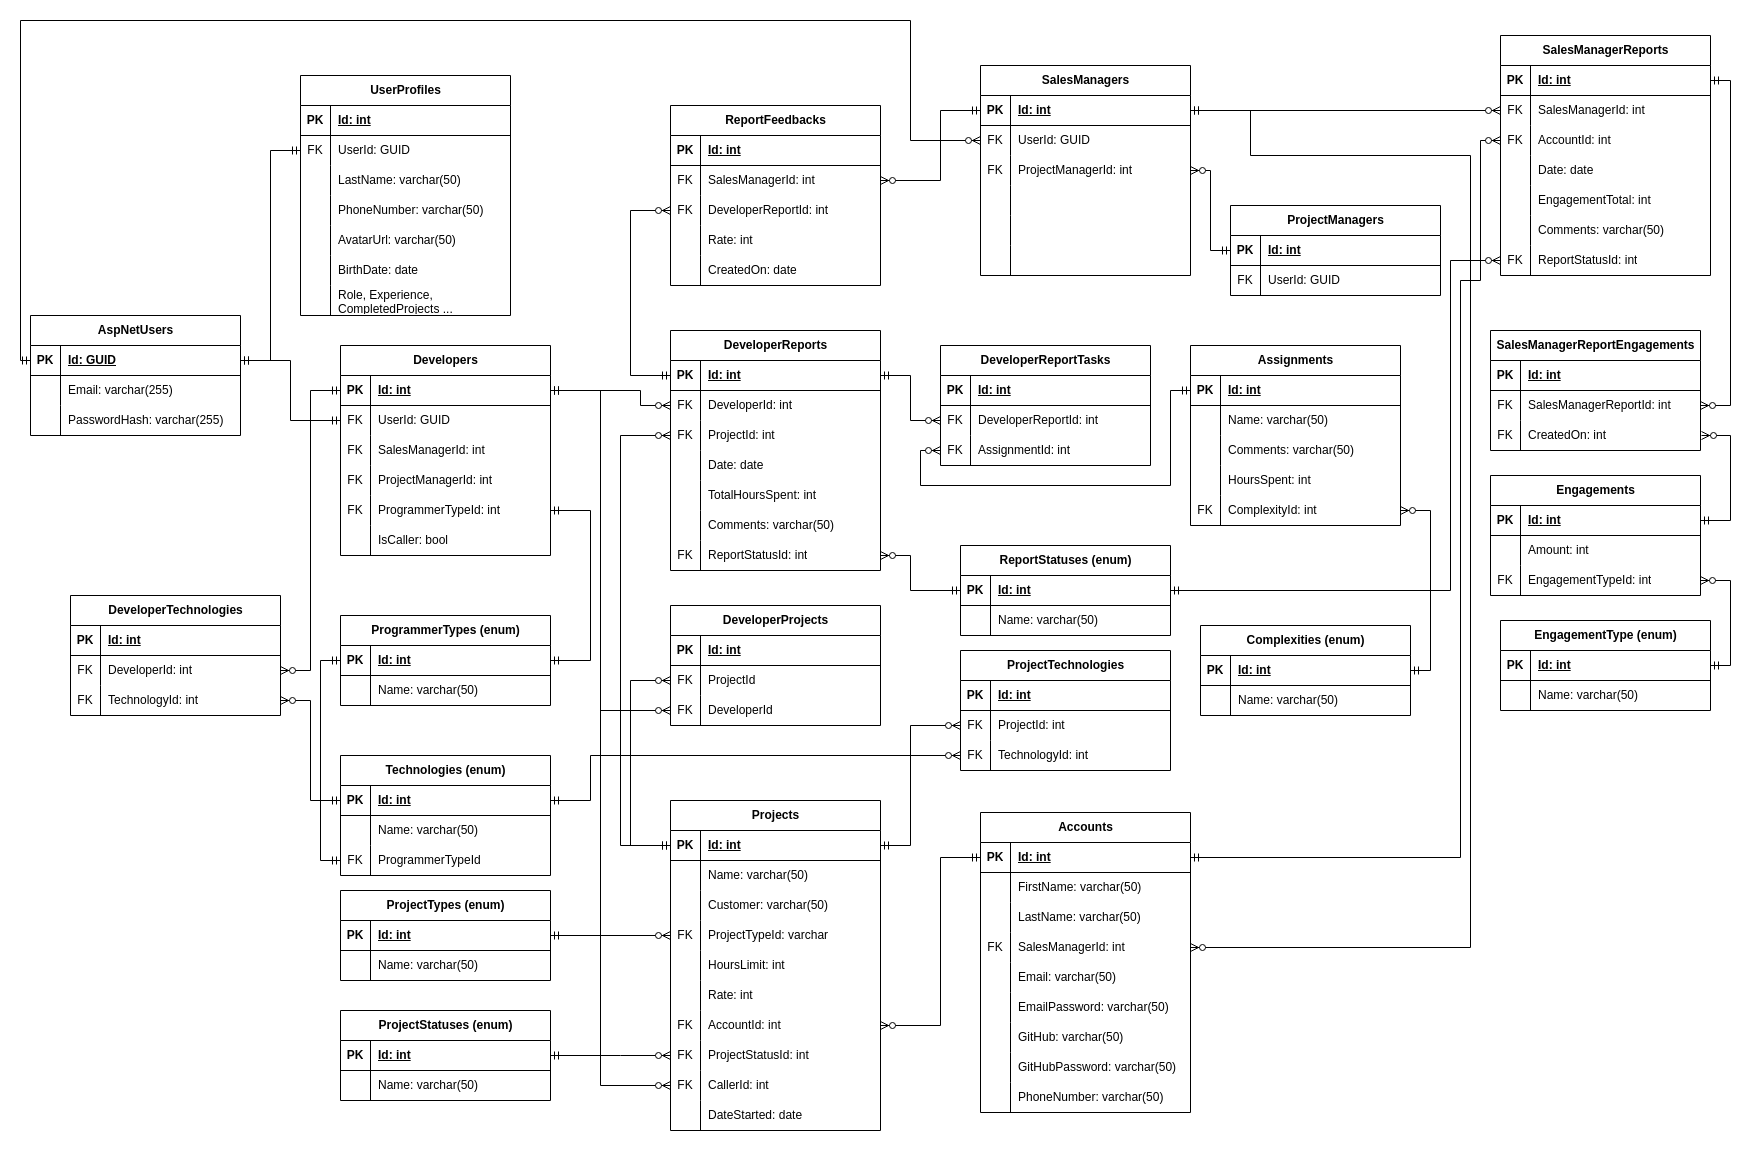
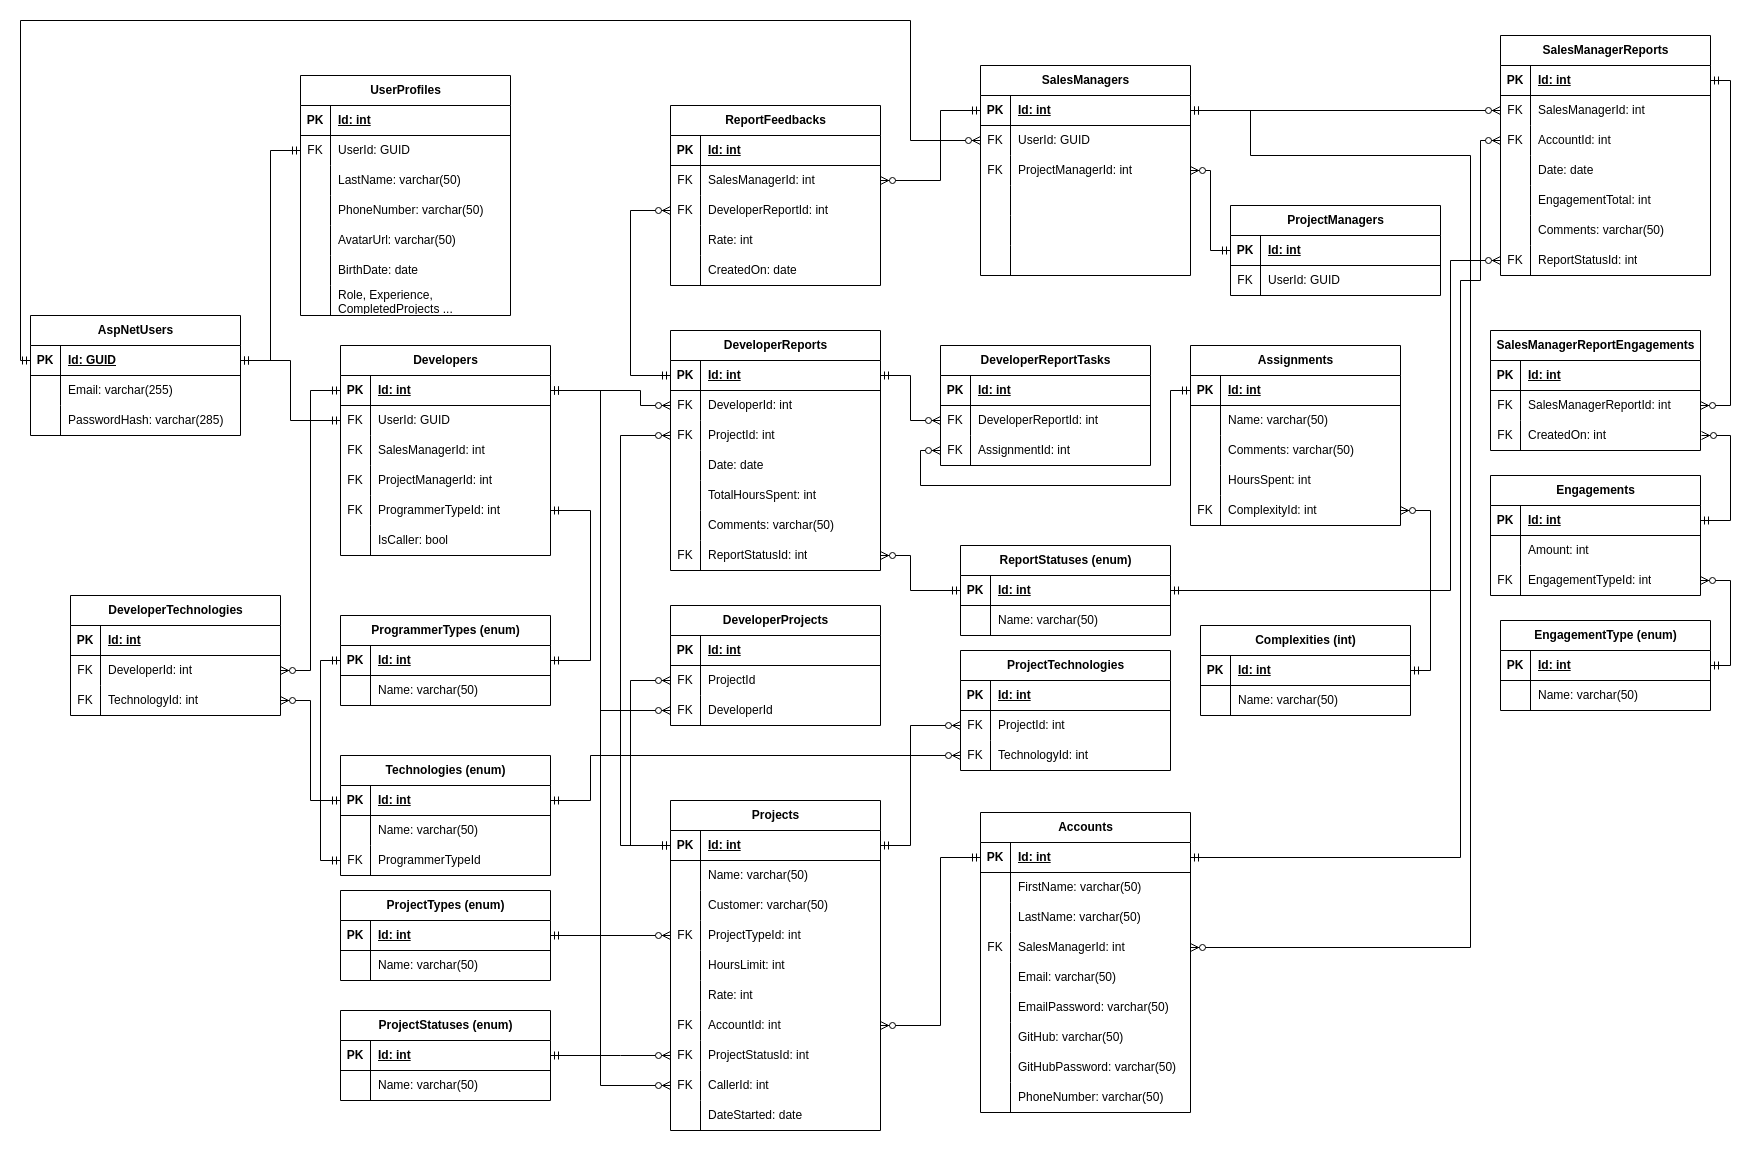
(153, 421) -> (153, 421)
(1306, 641) -> (1306, 641)
(779, 936) -> (764, 936)
